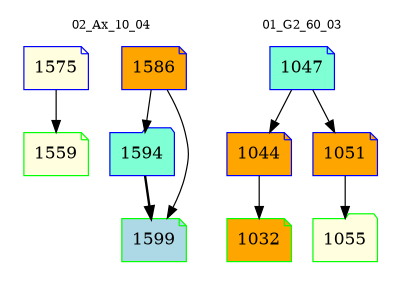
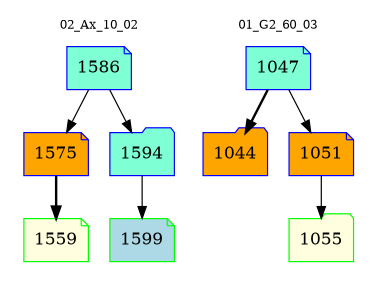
(111, 26) -> (99, 26)
(56, 68) -> (56, 154)
(154, 68) -> (99, 68)
(56, 105) -> (56, 191)
(283, 106) -> (260, 106)
(188, 148) -> (80, 106)
(259, 154) -> (235, 154)
(147, 191) -> (142, 191)
(259, 240) -> none
